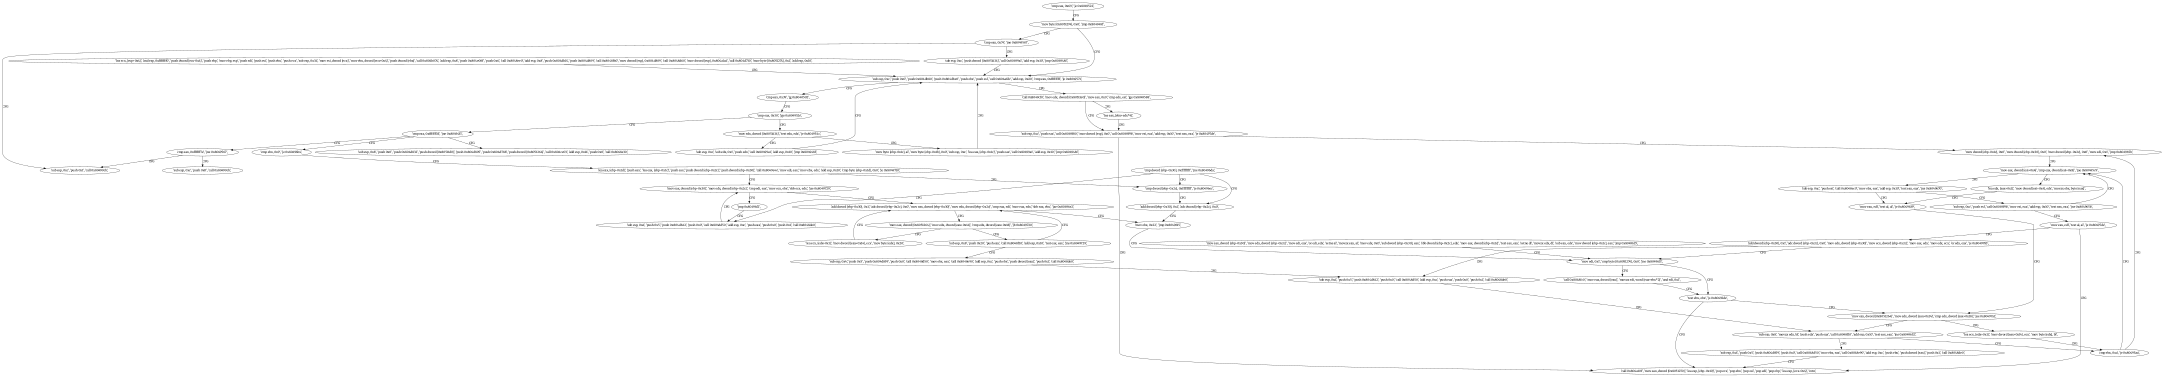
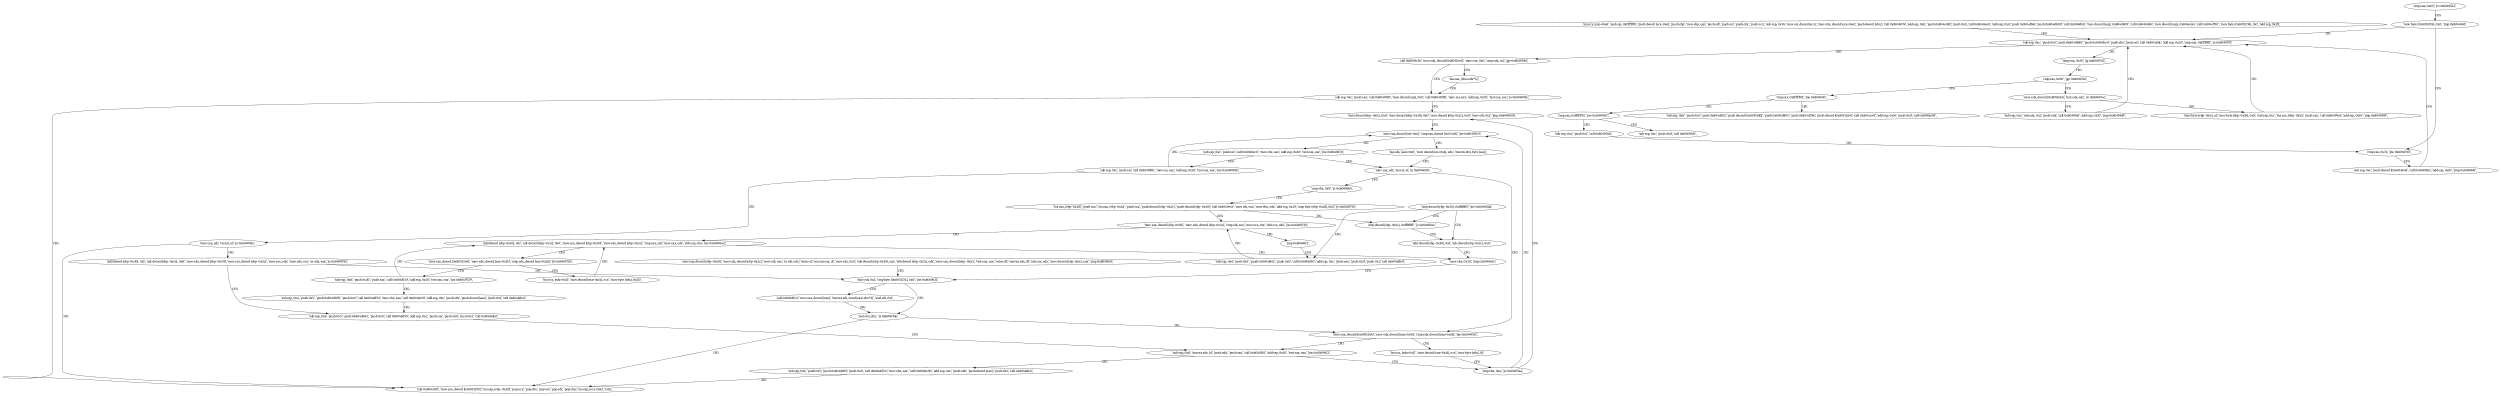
(419, 47) -> (1983, 147)
(788, 98) -> (2084, 61)
(360, 143) -> (1368, 179)
(1158, 225) -> (1473, 262)
(1708, 298) -> (879, 316)
